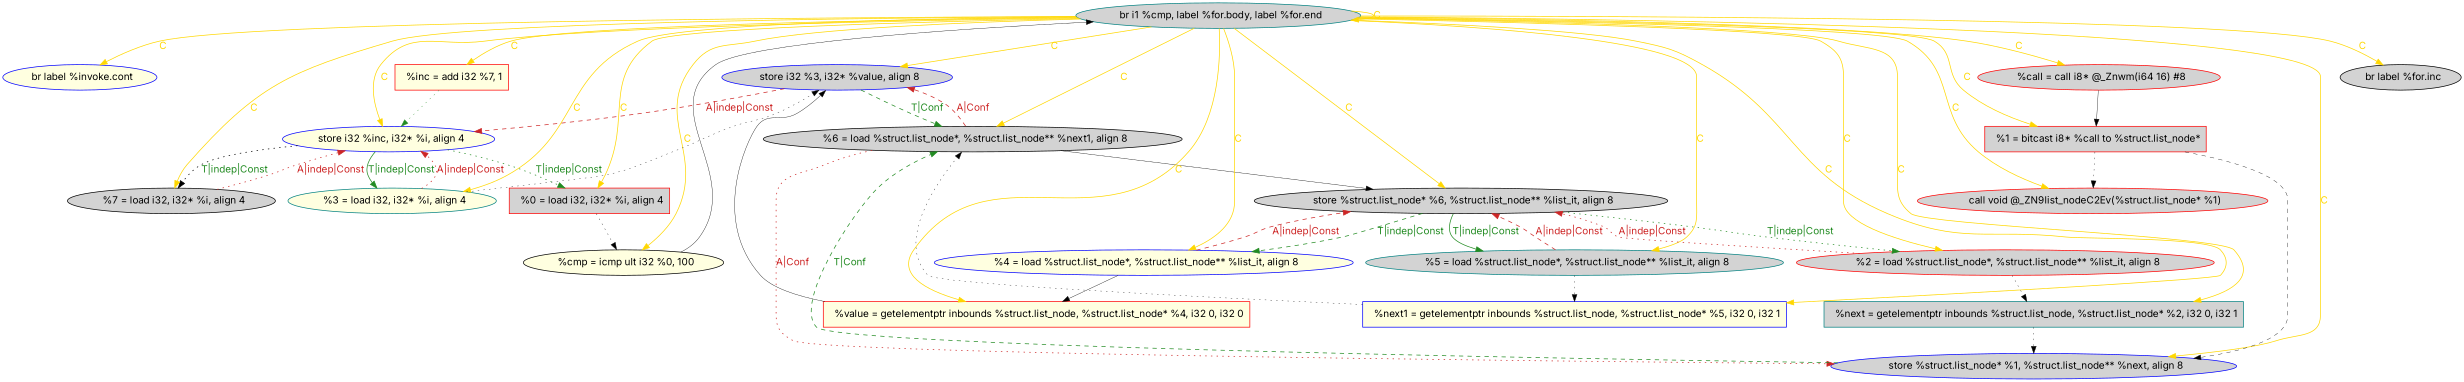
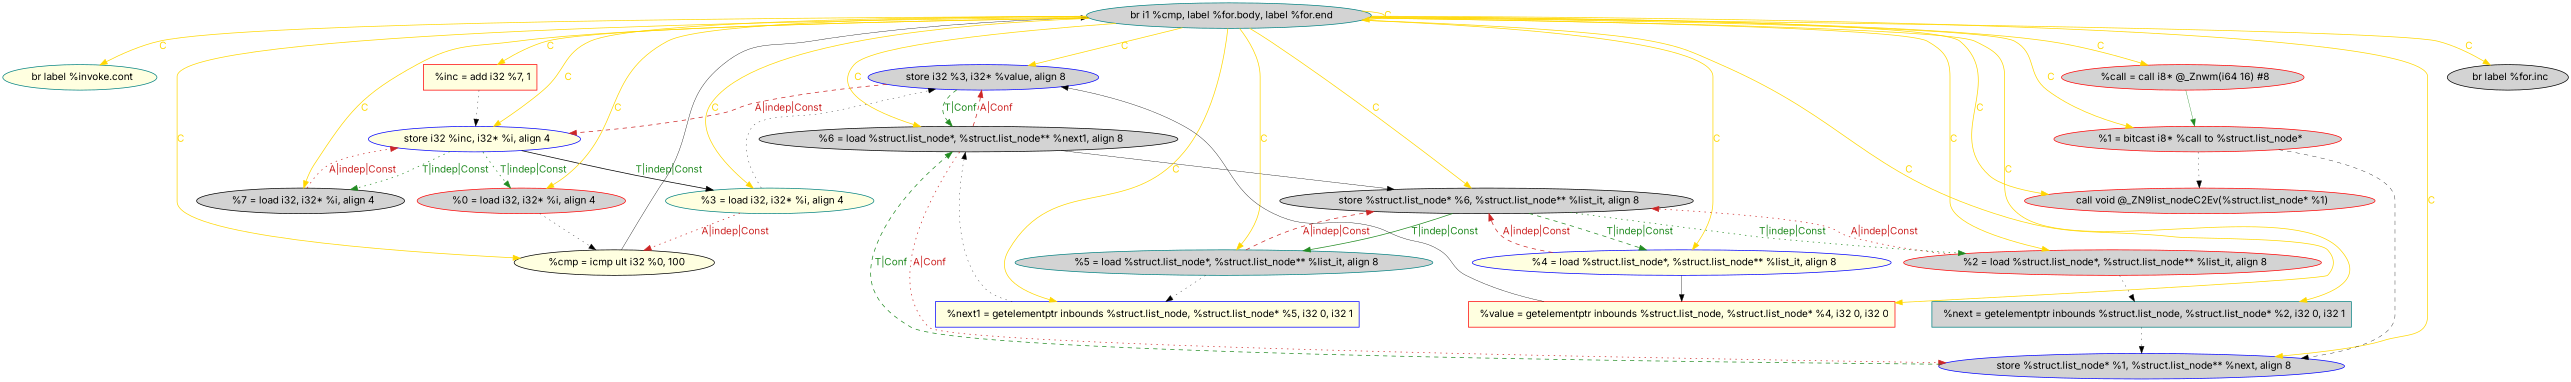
(80, 77) -> (80, 77)
(2097, 105) -> (2189, 105)
(423, 106) -> (478, 105)
(2095, 139) -> (2198, 139)
(236, 154) -> (405, 173)
(367, 167) -> (614, 171)
(436, 174) -> (695, 230)
(589, 201) -> (521, 201)
